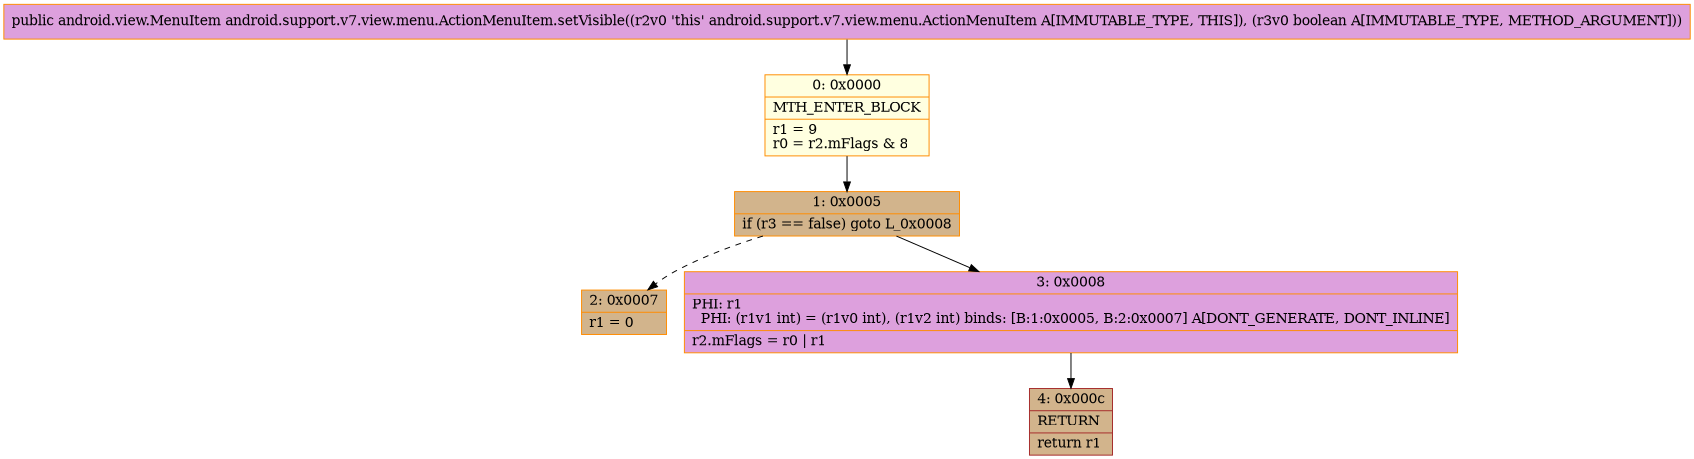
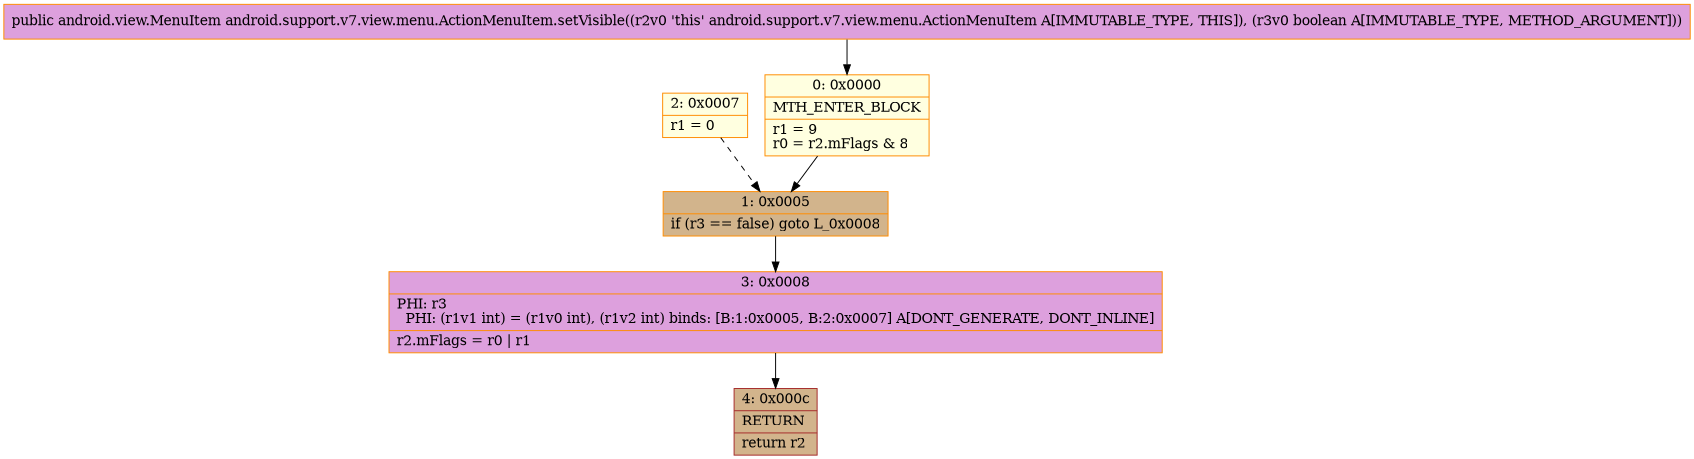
(707, 256) -> (738, 161)
(720, 305) -> (424, 305)
(624, 312) -> (705, 115)
(1070, 444) -> (774, 444)
